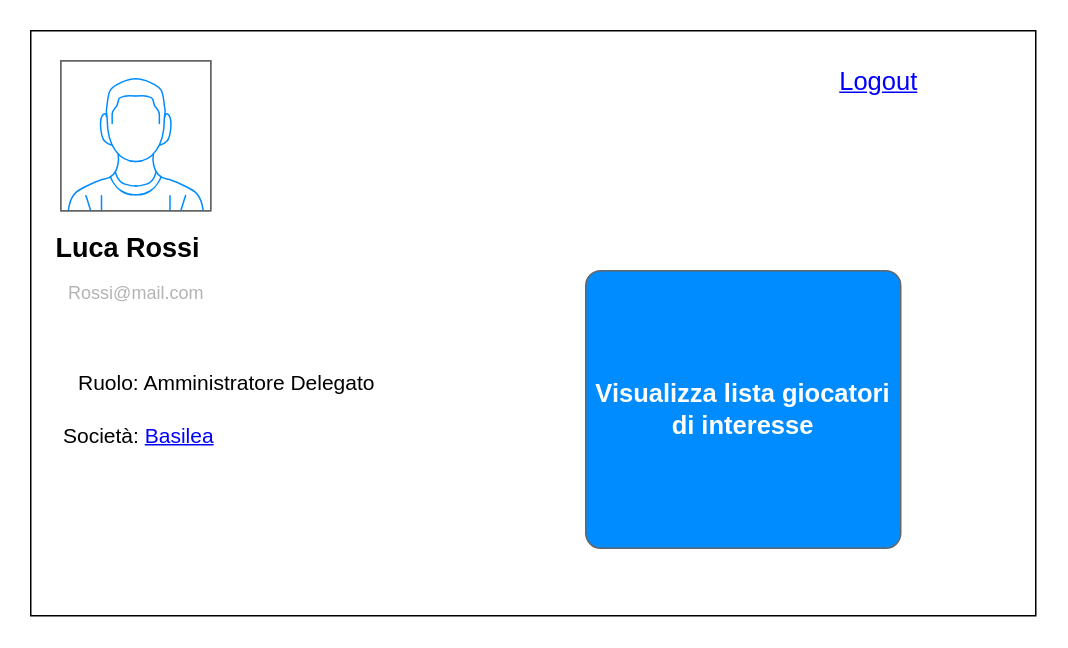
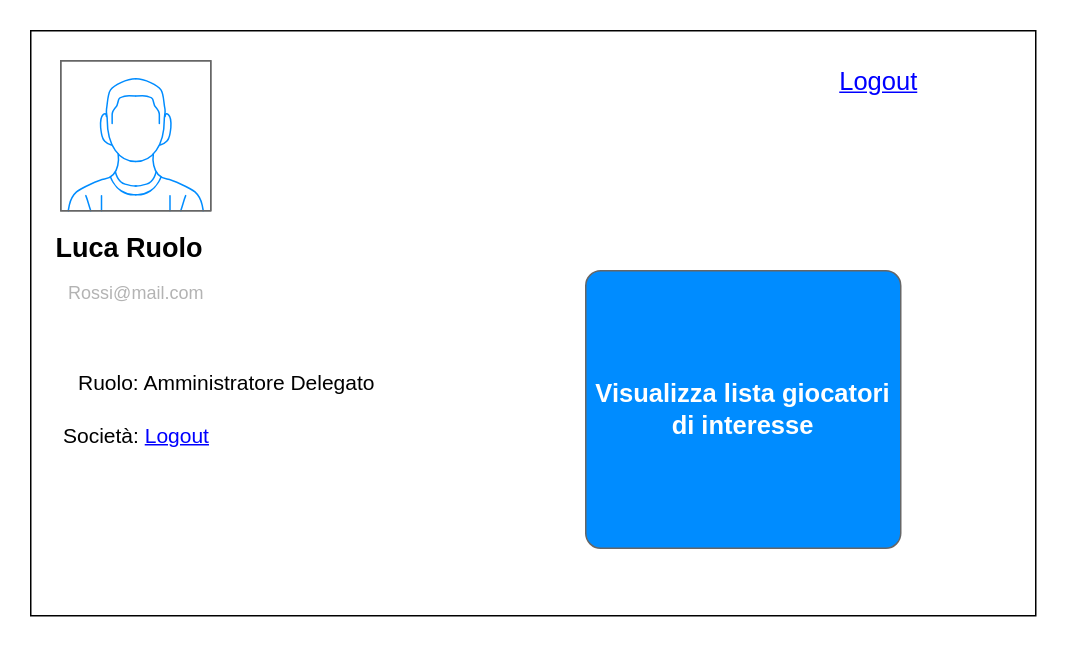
(102, 248) -> (102, 248)
(135, 436) -> (135, 436)
